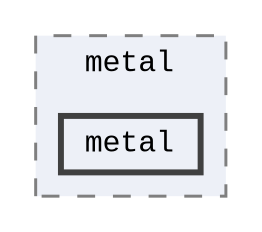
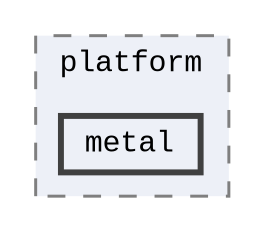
(131, 64) -> (132, 64)
